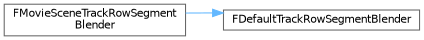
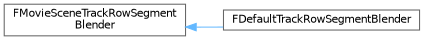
(199, 13) -> (210, 27)
